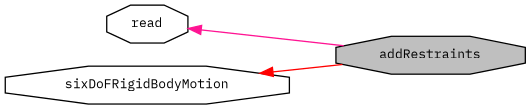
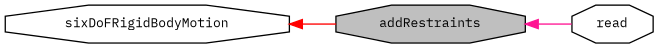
(272, 38) -> (555, 24)
